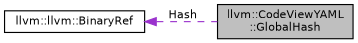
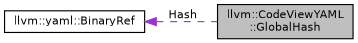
(75, 22) -> (75, 22)
